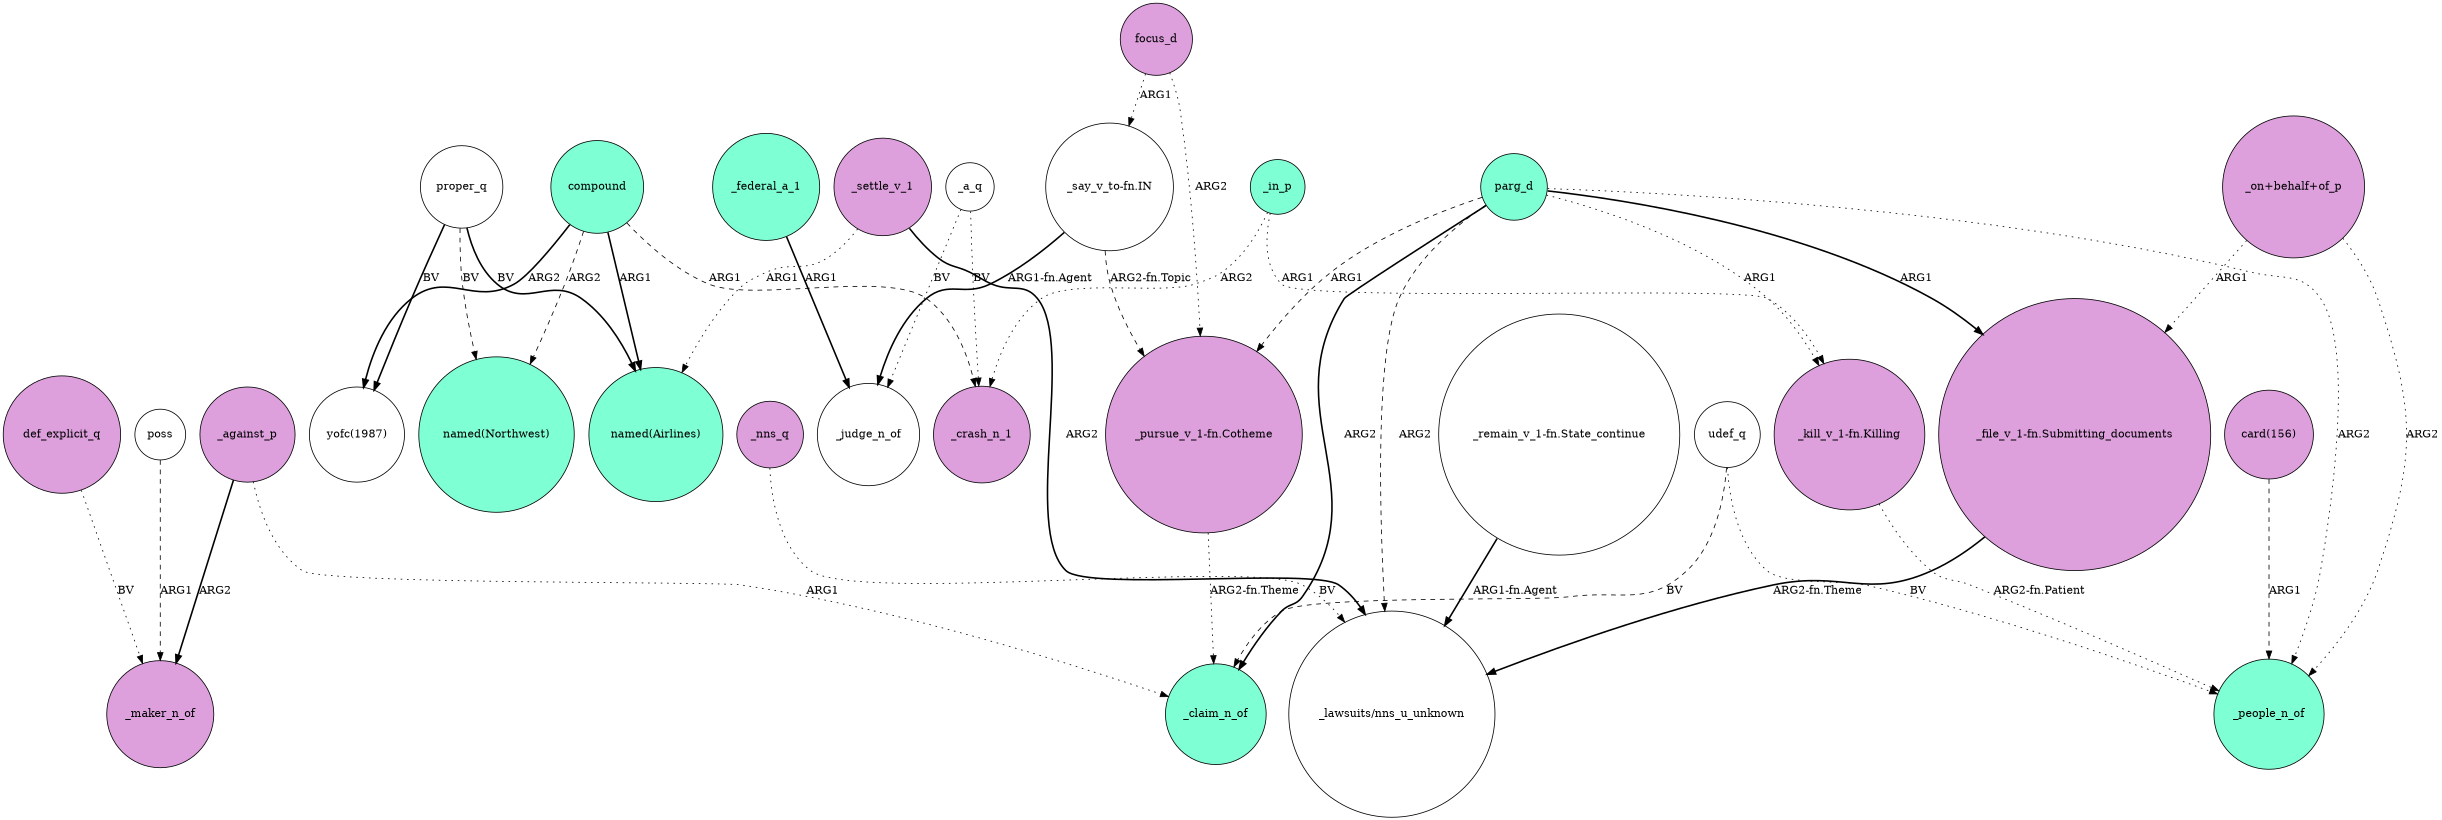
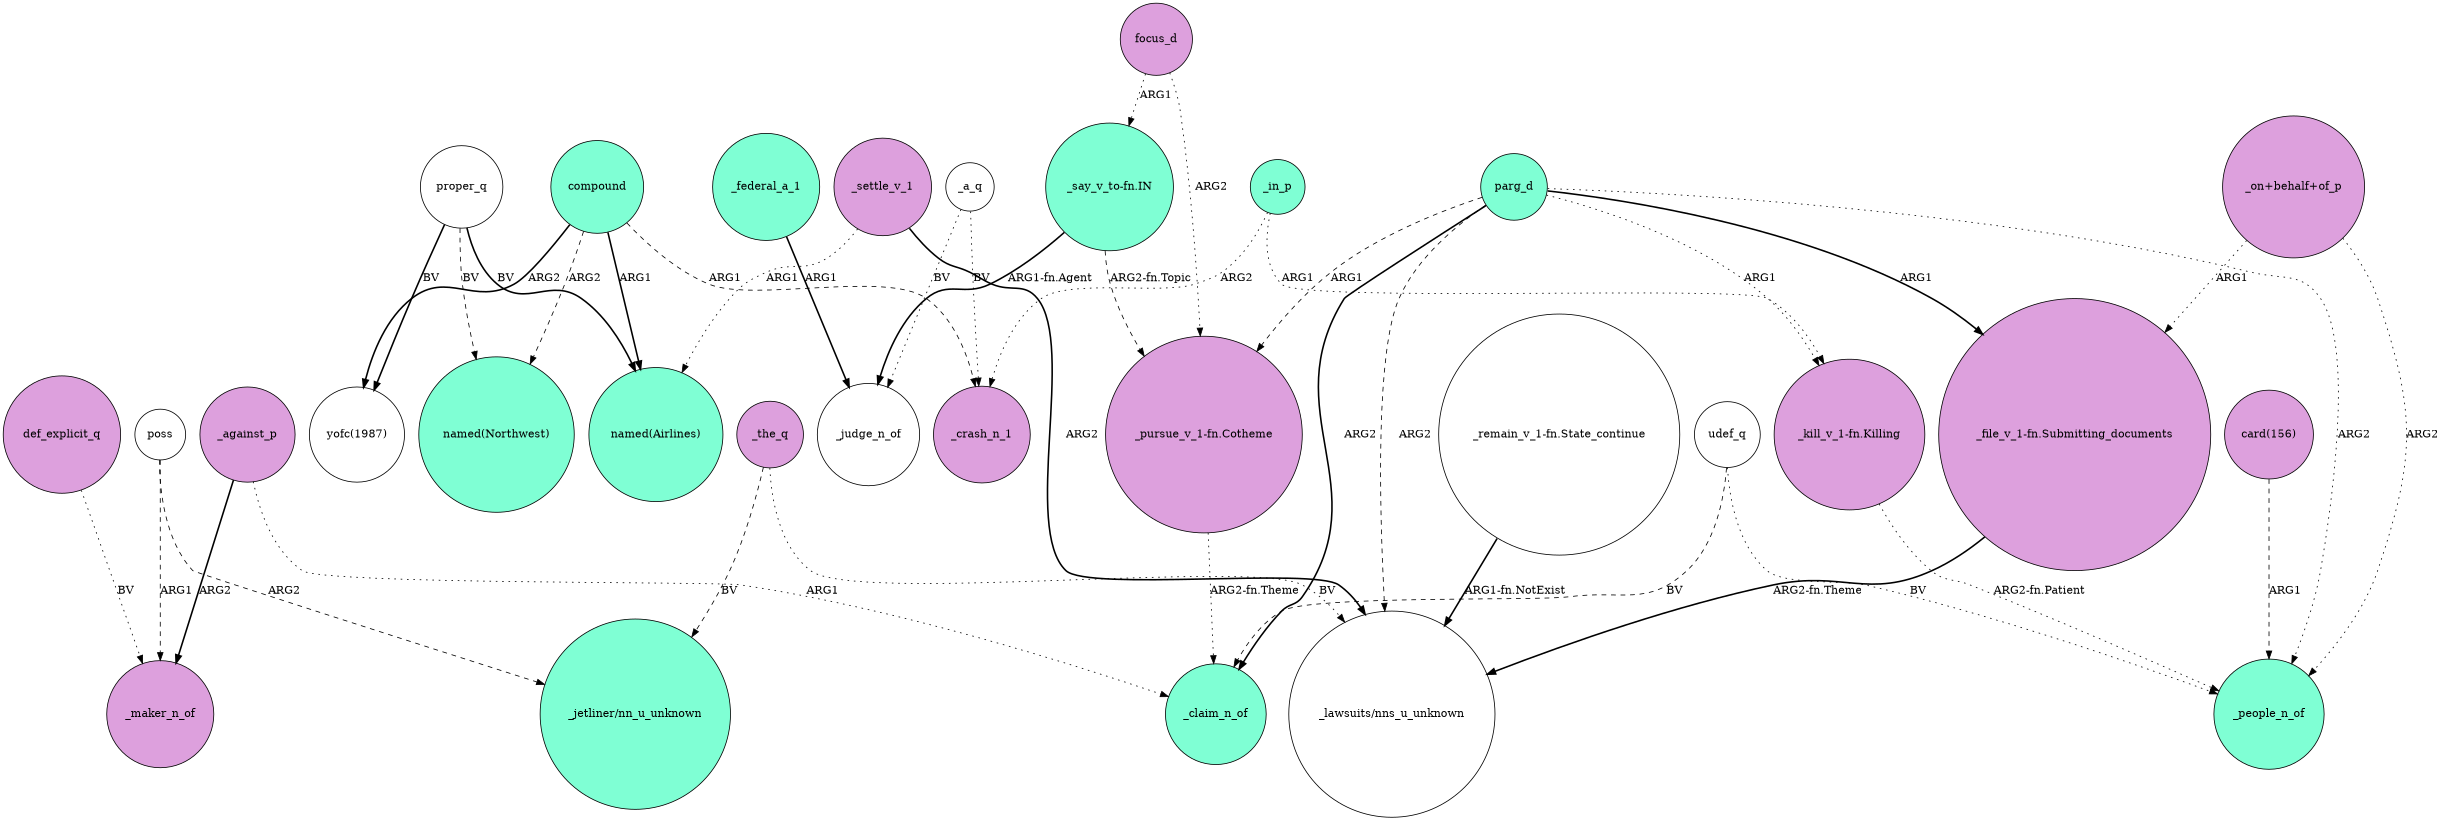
(1110, 187) -> (1110, 187)
(770, 435) -> (770, 435)
(1515, 591) -> (1515, 591)
none -> (635, 714)
